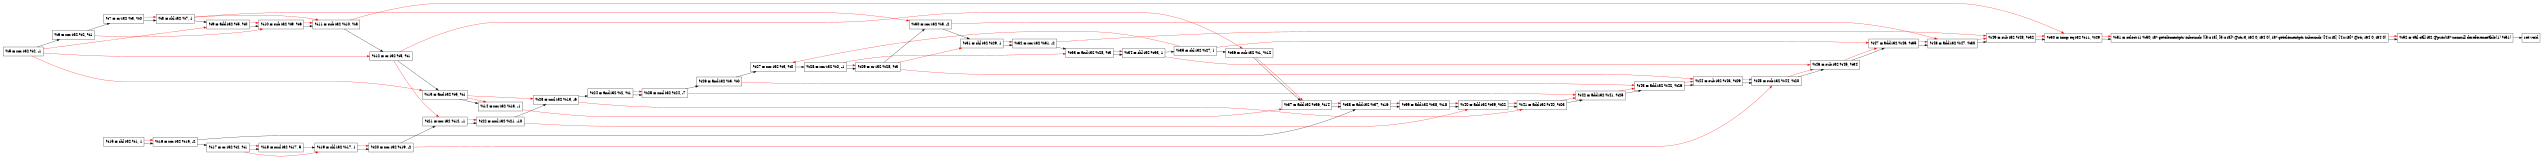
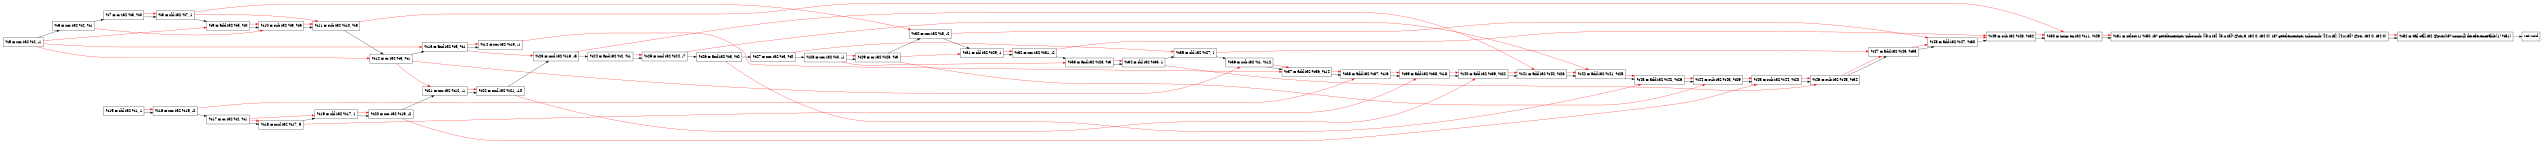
(987, 34) -> (982, 44)
none -> (861, 112)
(777, 136) -> (776, 103)
